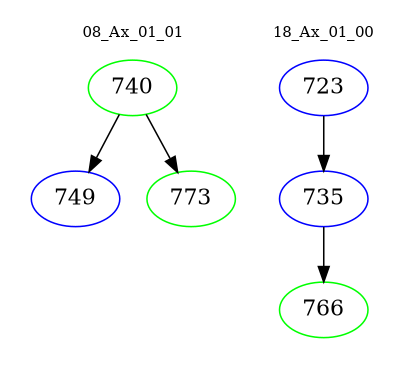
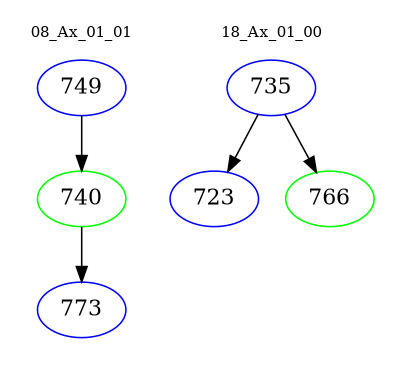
(108, 136) -> (82, 136)
(324, 136) -> (247, 136)
(191, 199) -> (82, 310)
